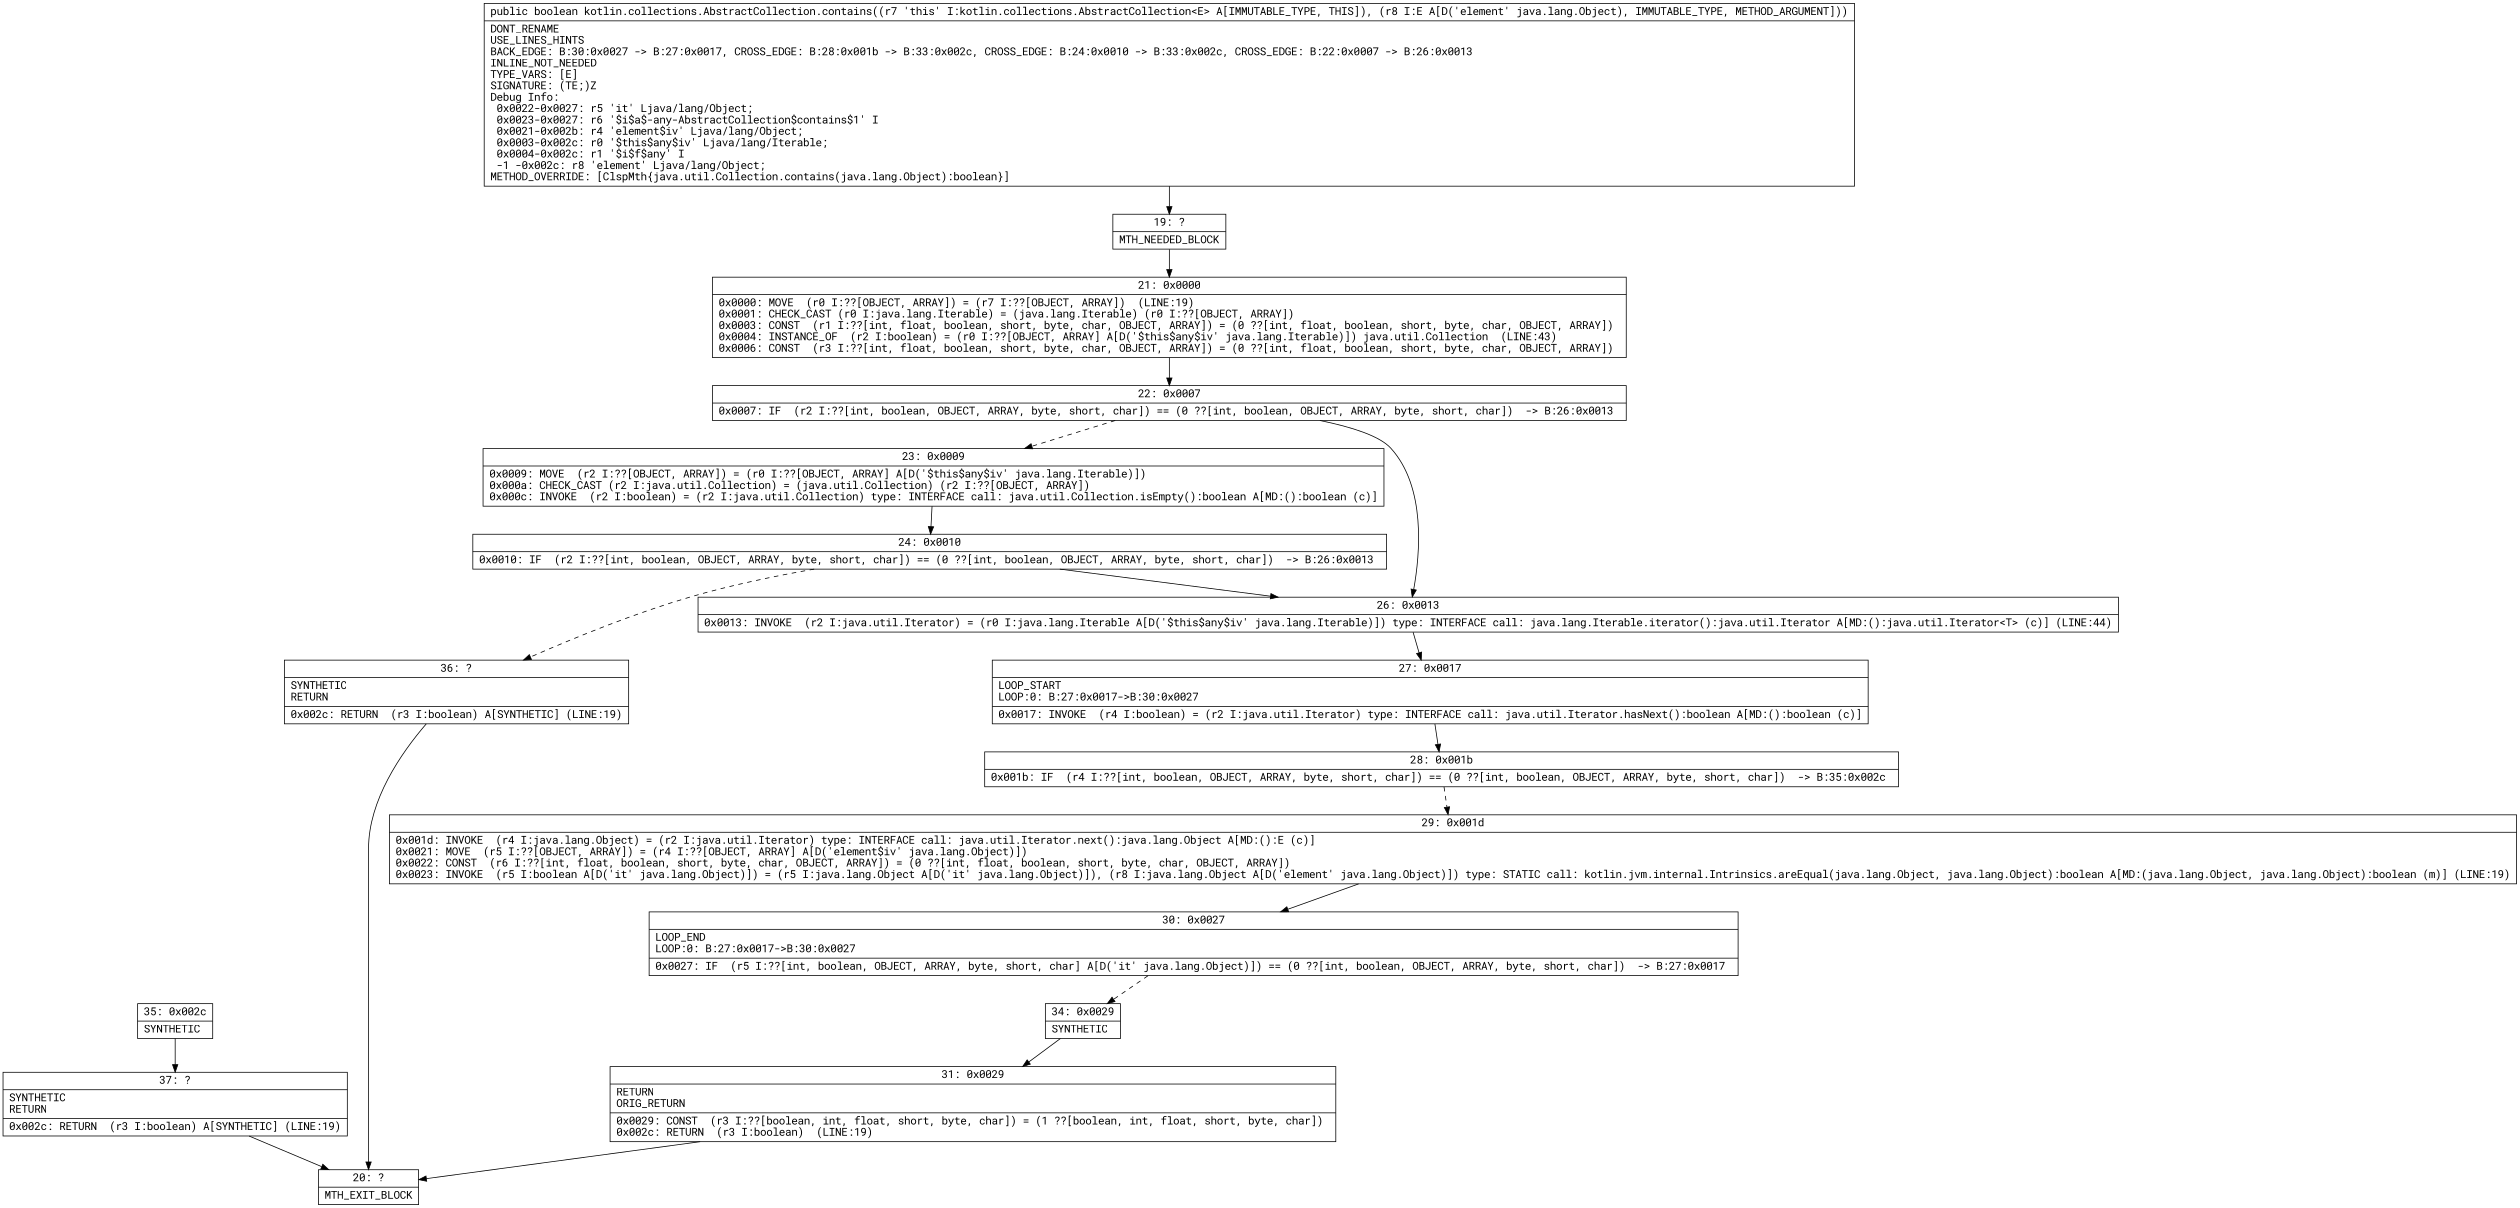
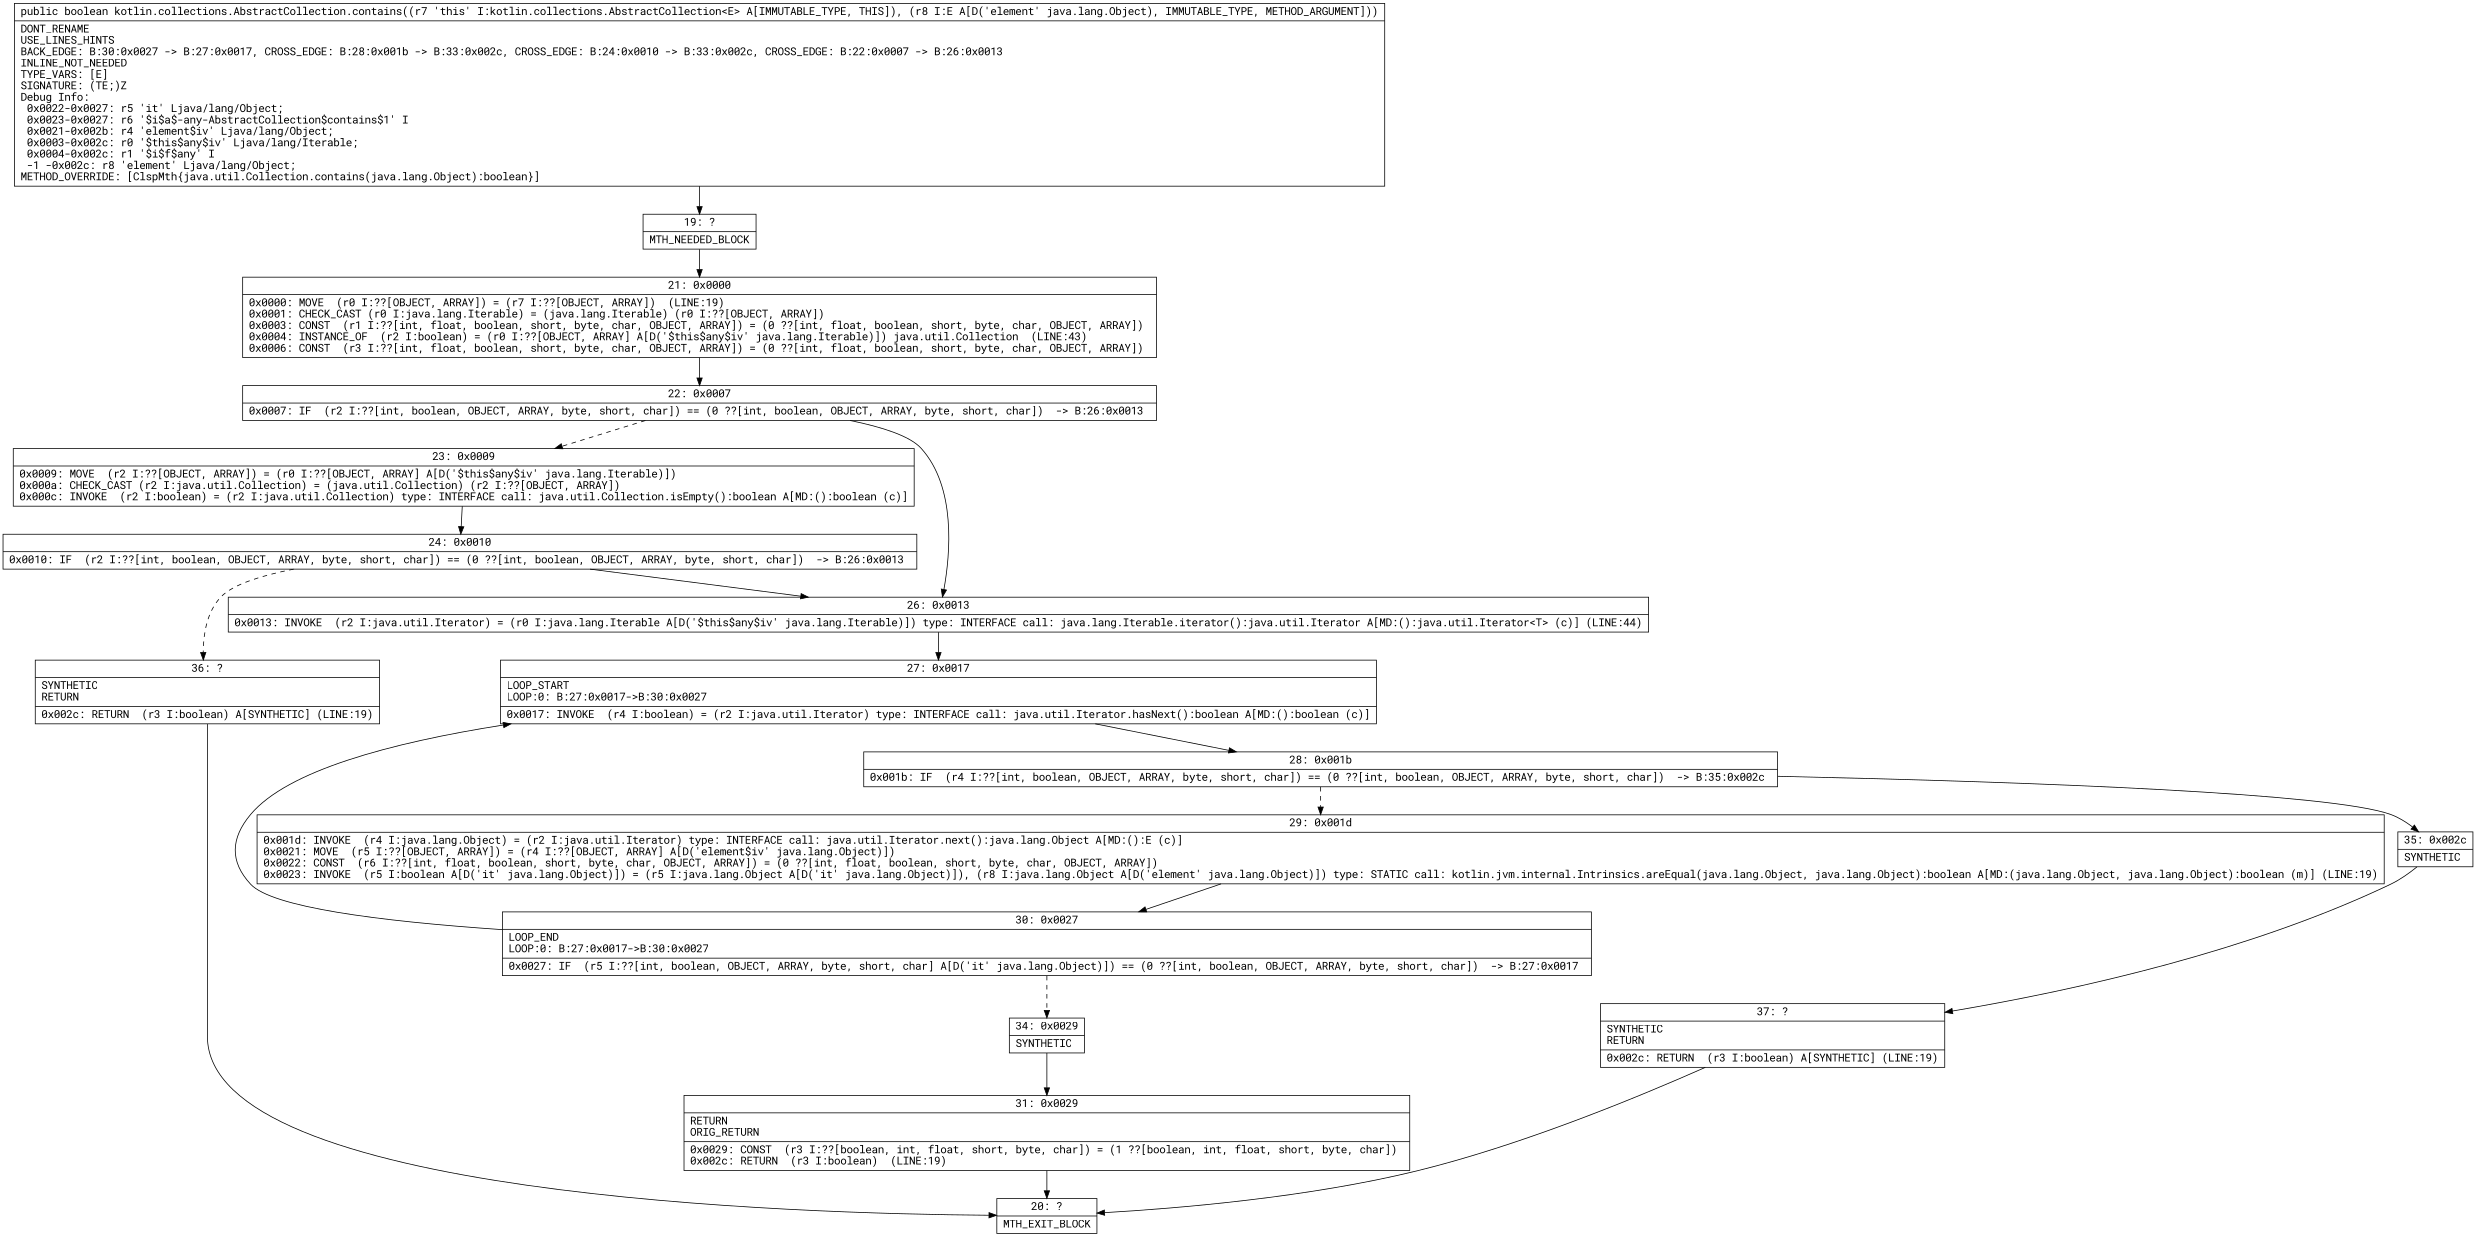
none -> (2098, 787)
none -> (236, 842)
